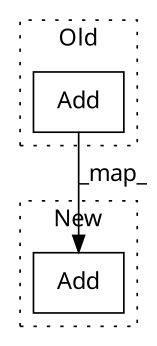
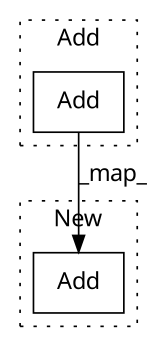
(79, 39) -> (79, 39)
